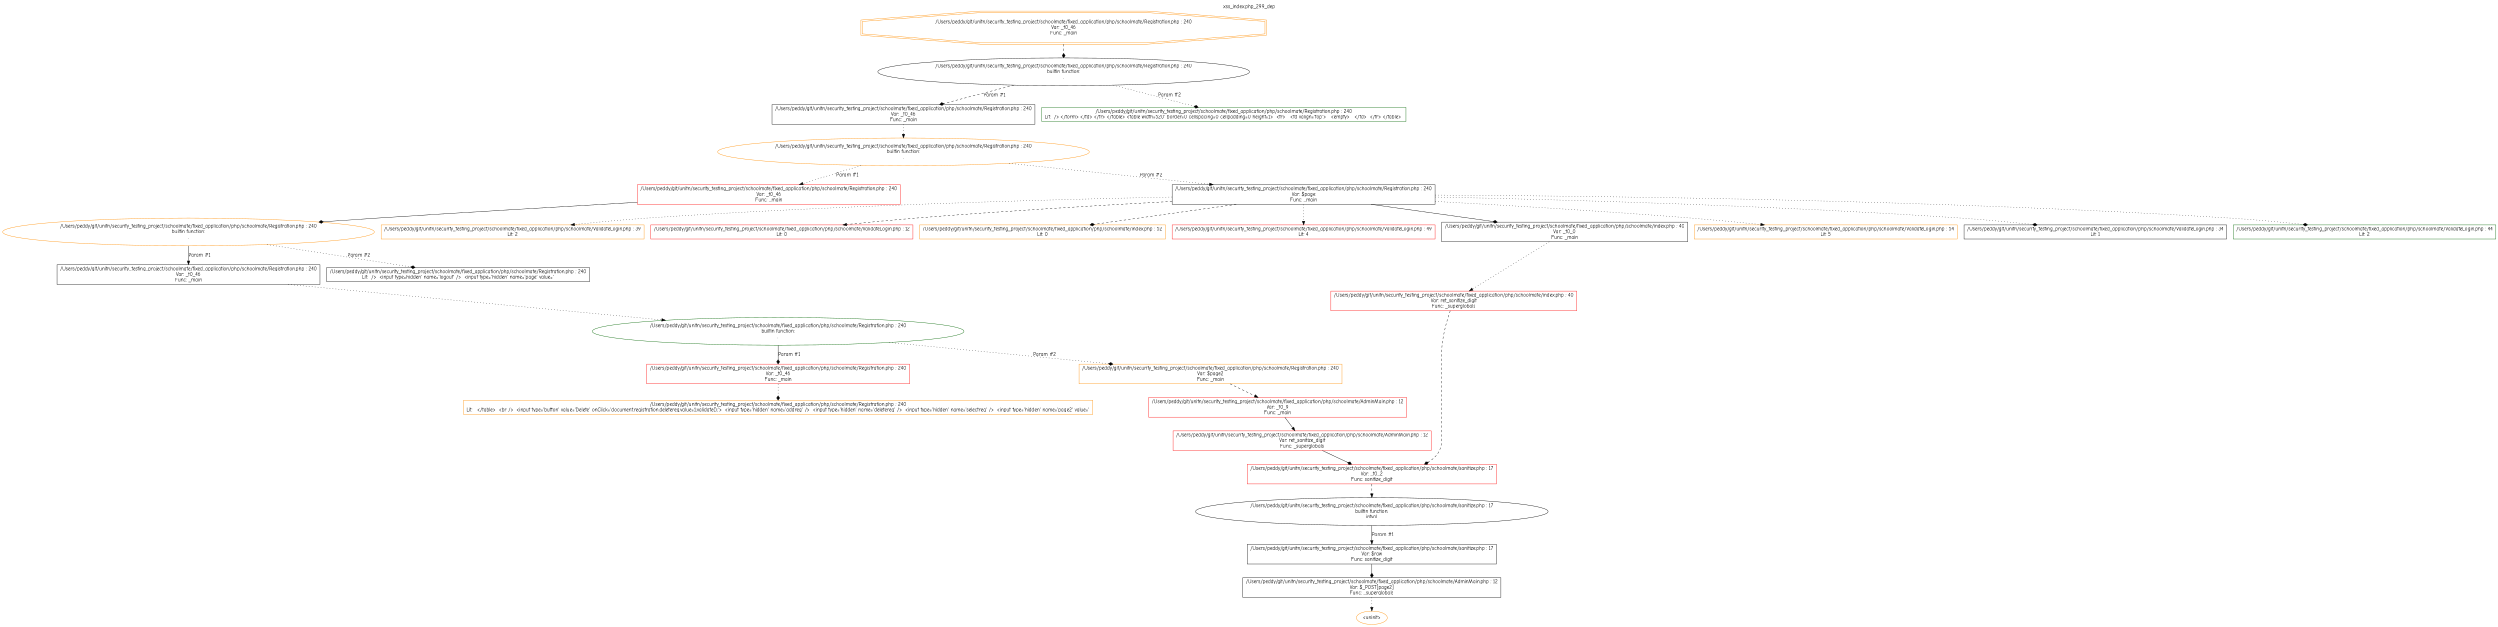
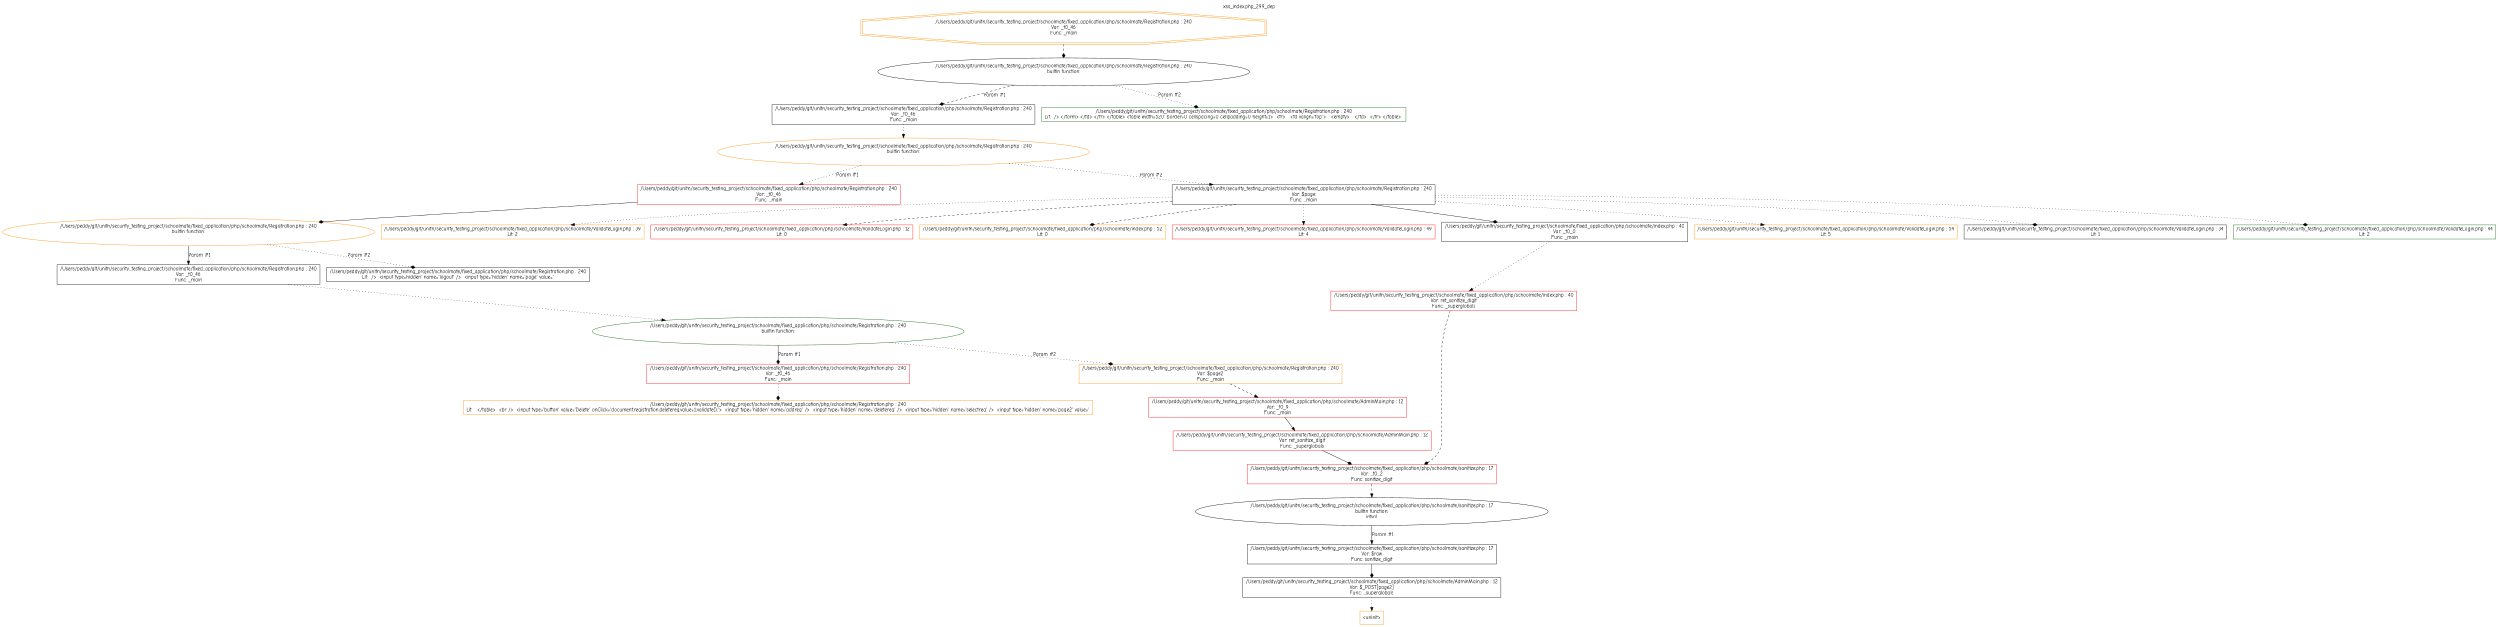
(1372, 618) -> (1372, 618)
